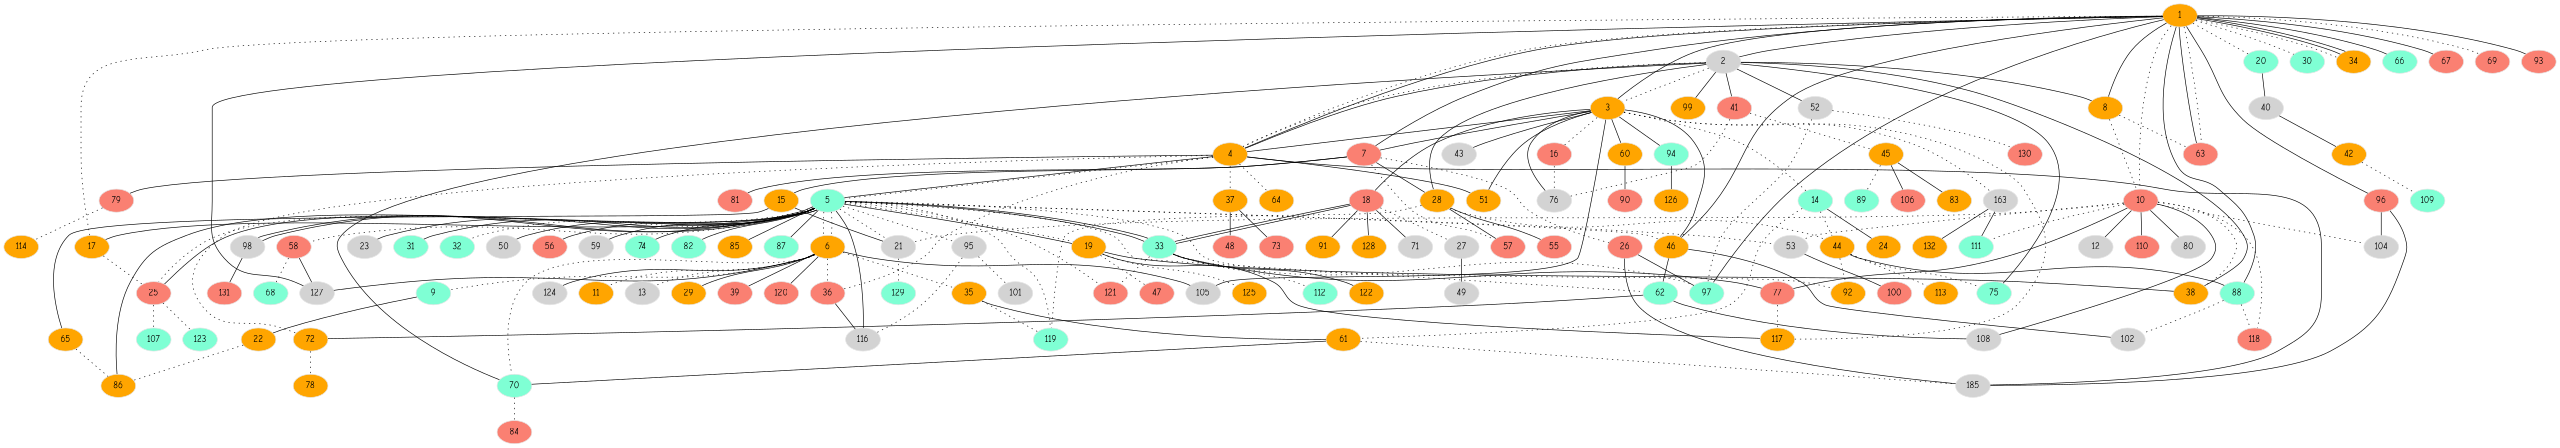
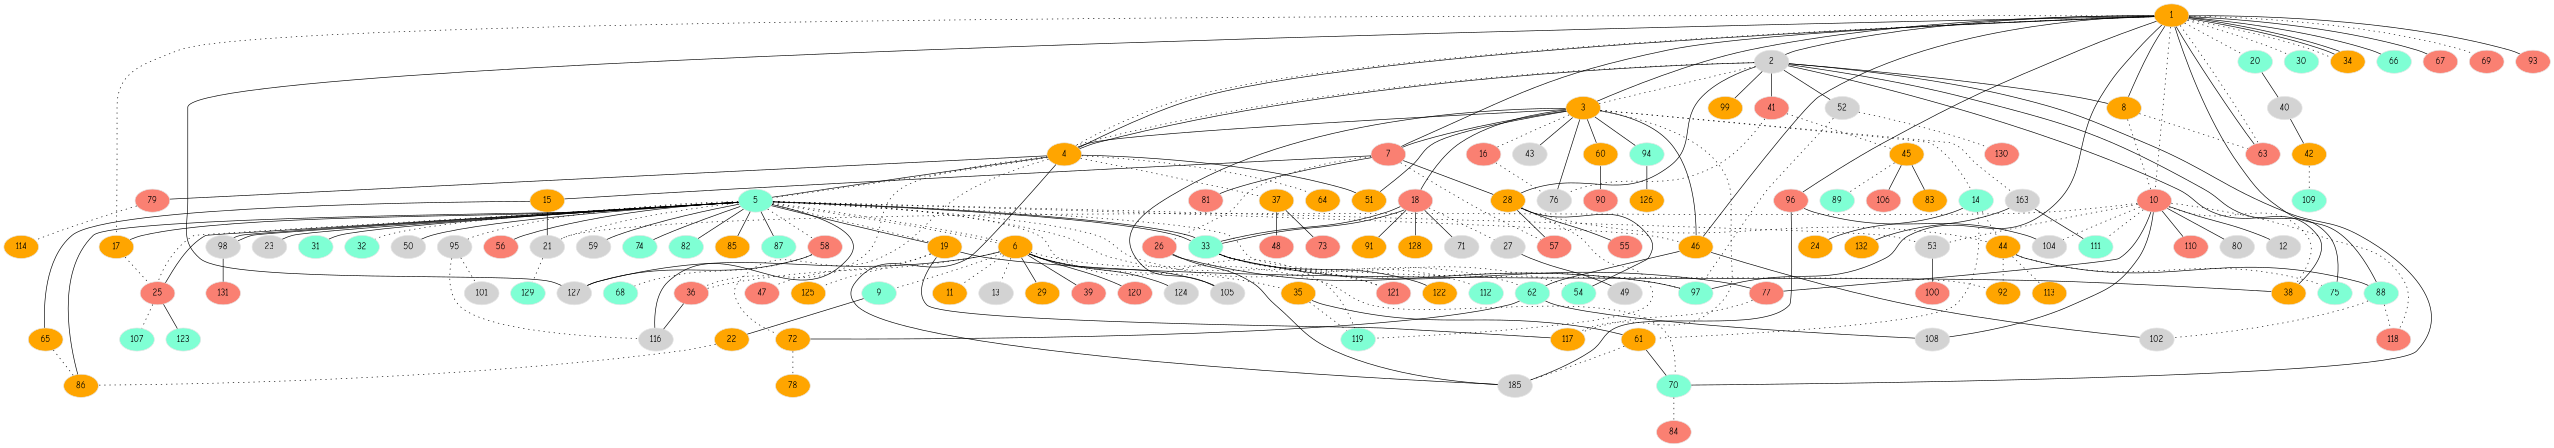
none -> (1579, 293)
(177, 316) -> (170, 316)
